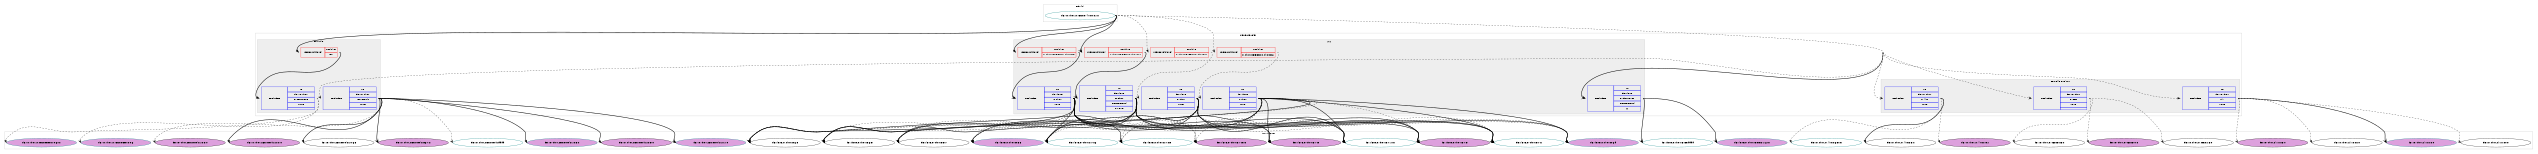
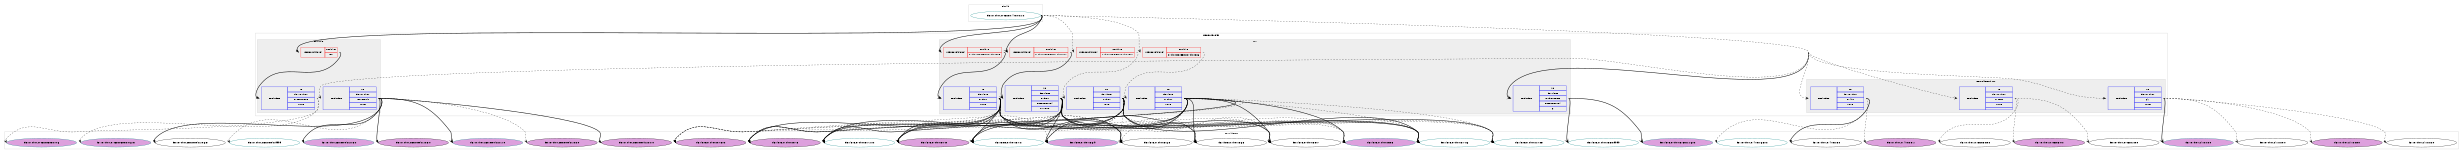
(413, 143) -> none
(1529, 143) -> (1008, 143)
